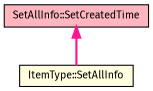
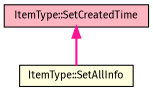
(76, 16) -> (76, 16)
